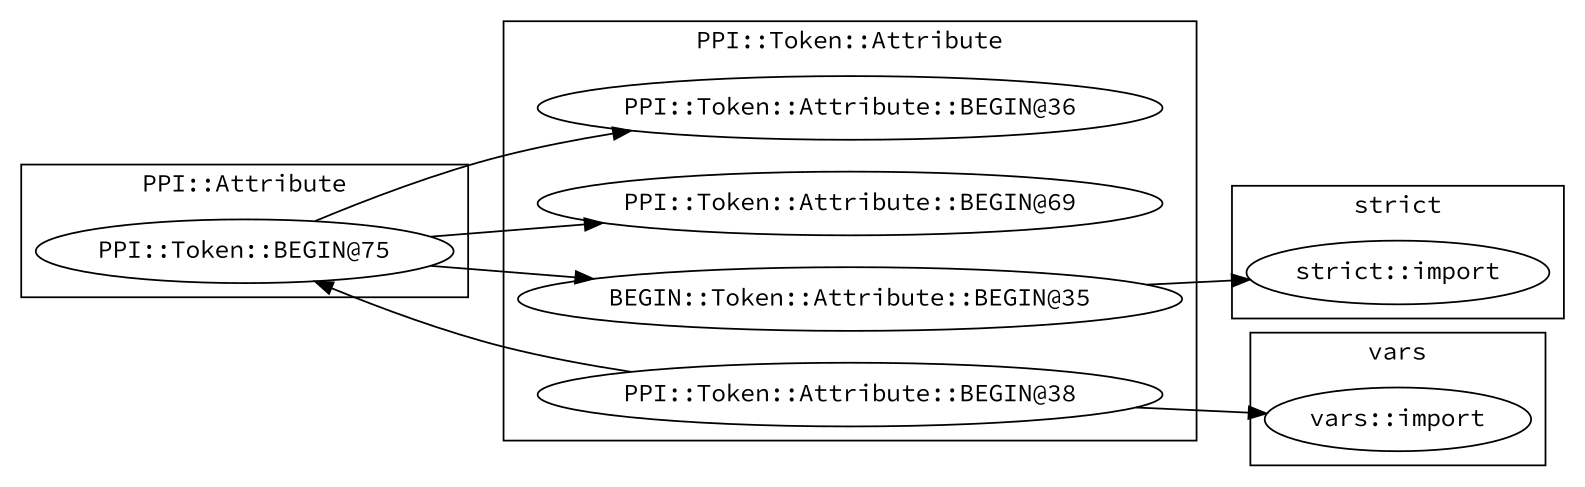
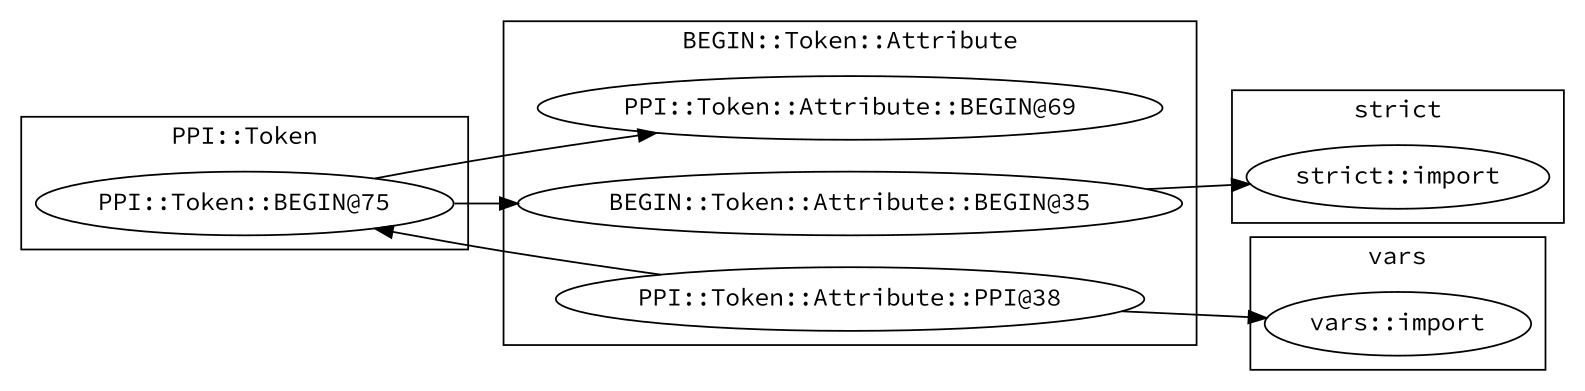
(850, 42) -> (850, 42)
(850, 108) -> none
(245, 185) -> (245, 137)
(850, 395) -> (850, 299)
